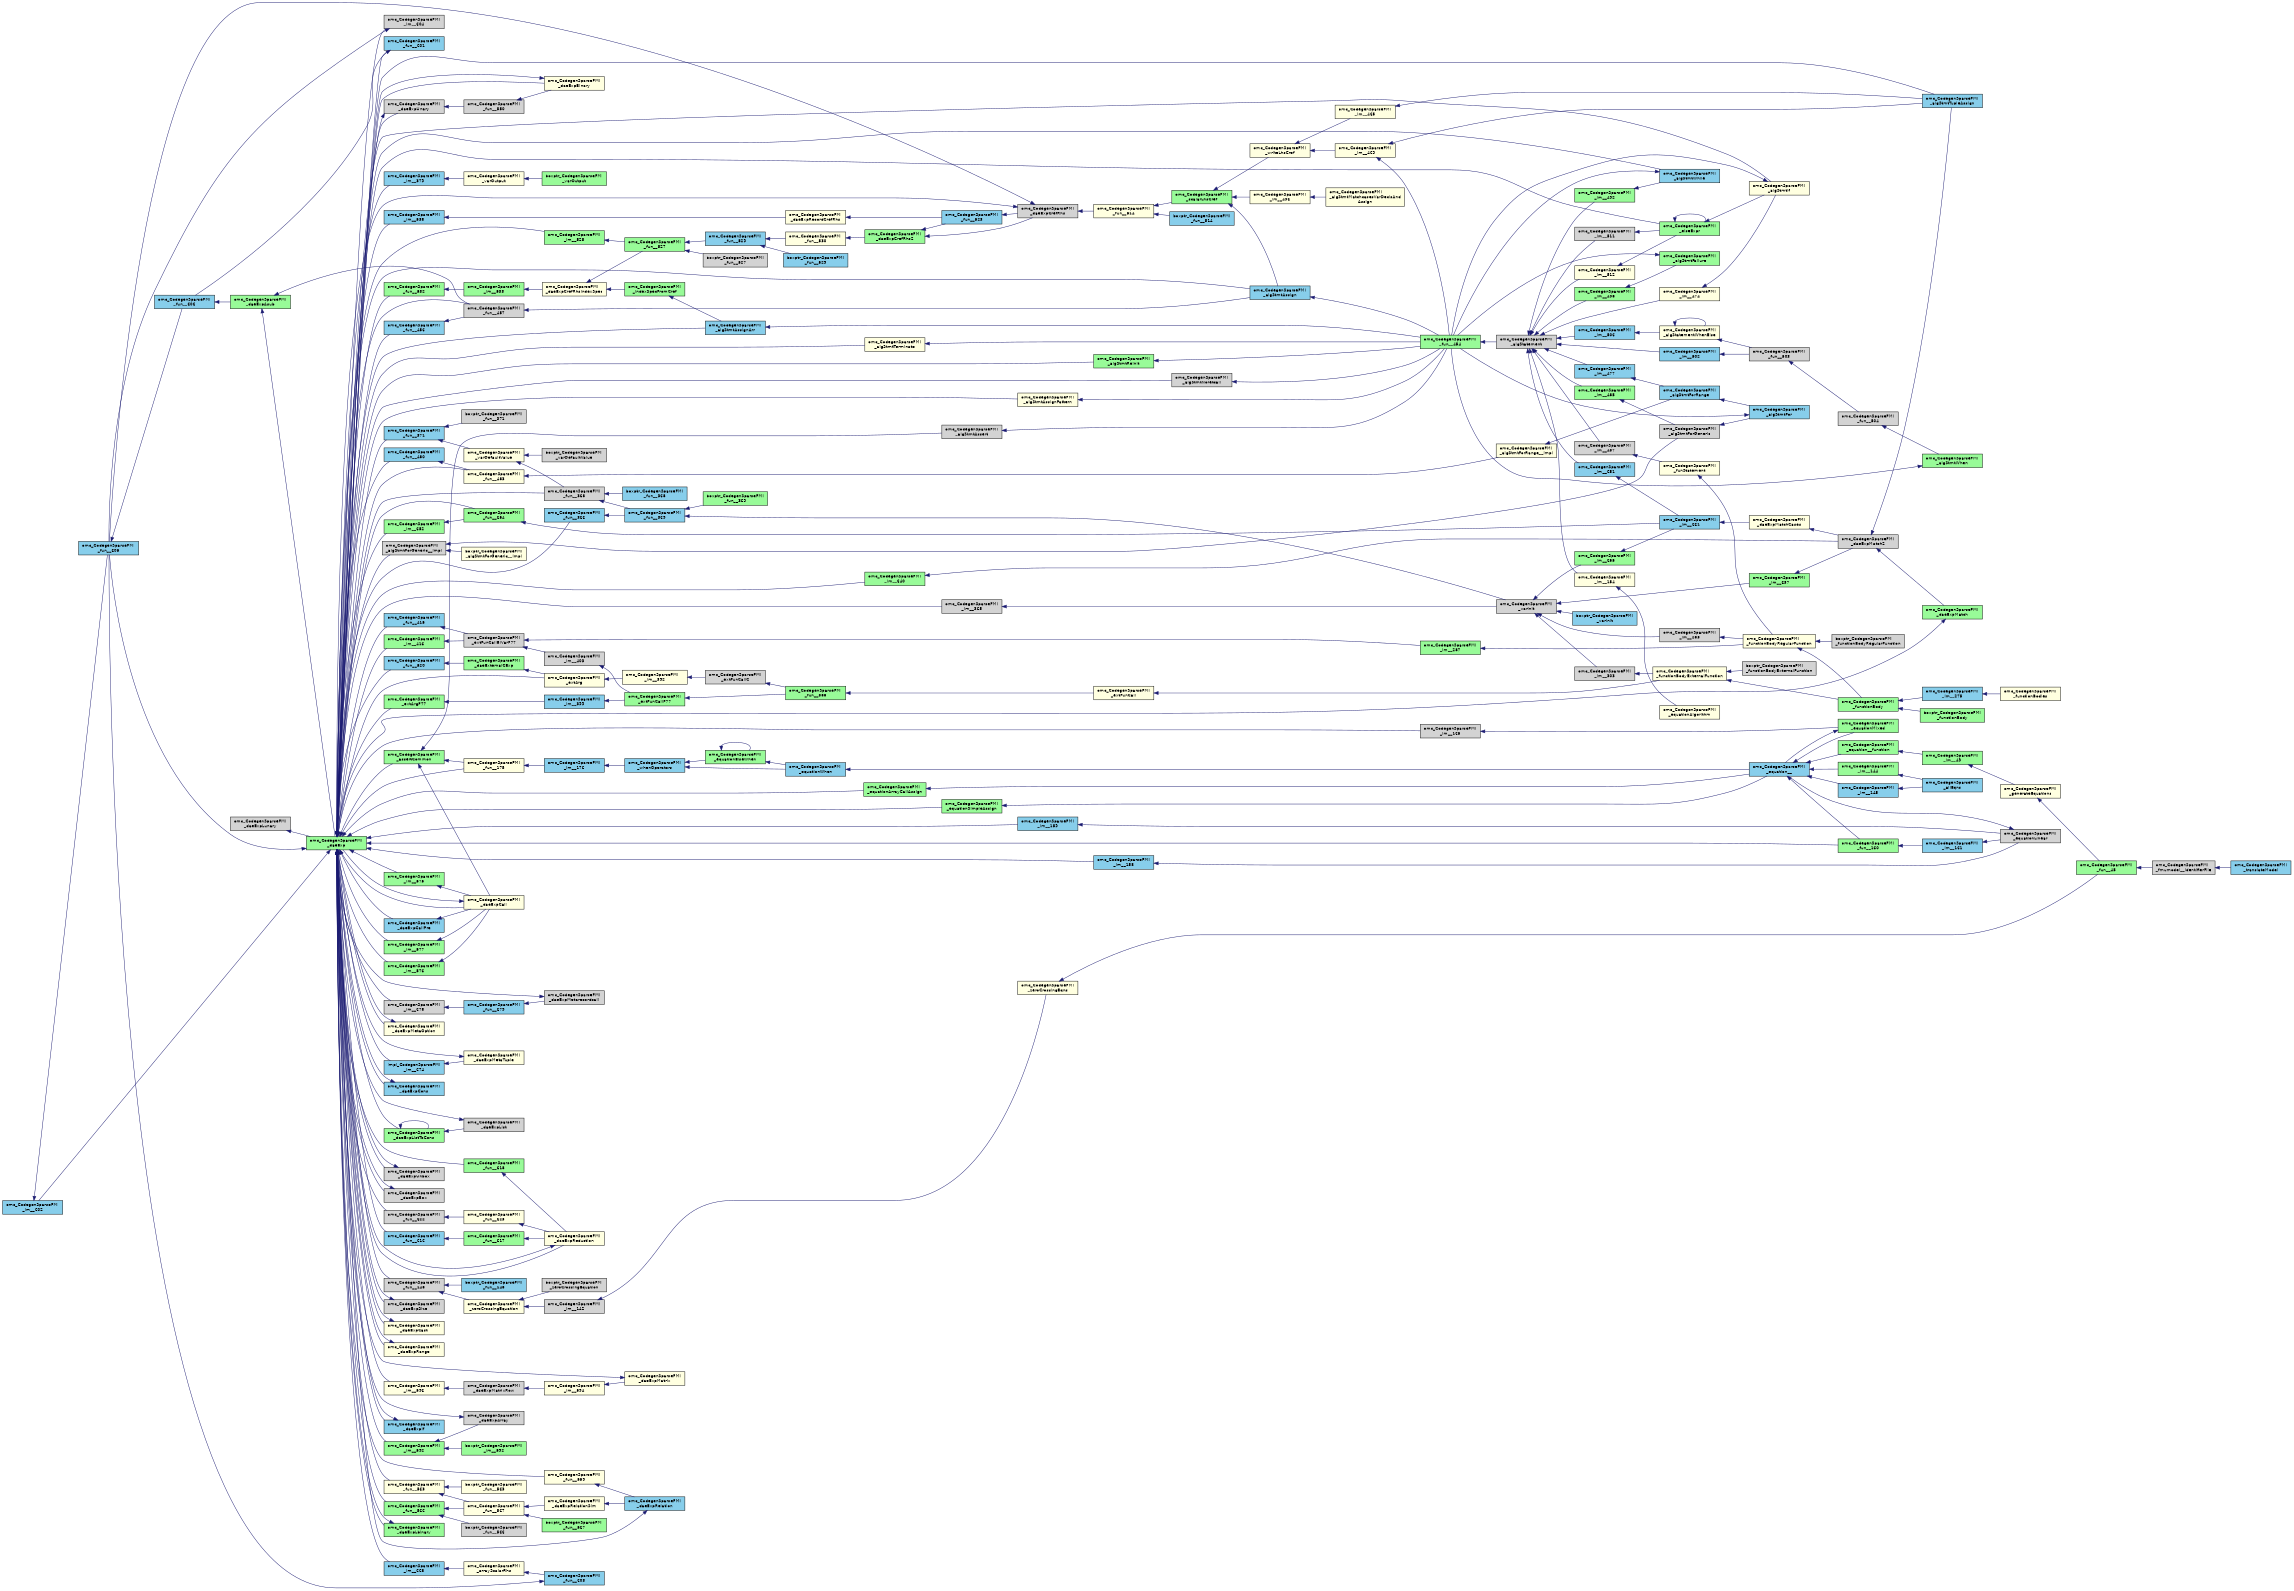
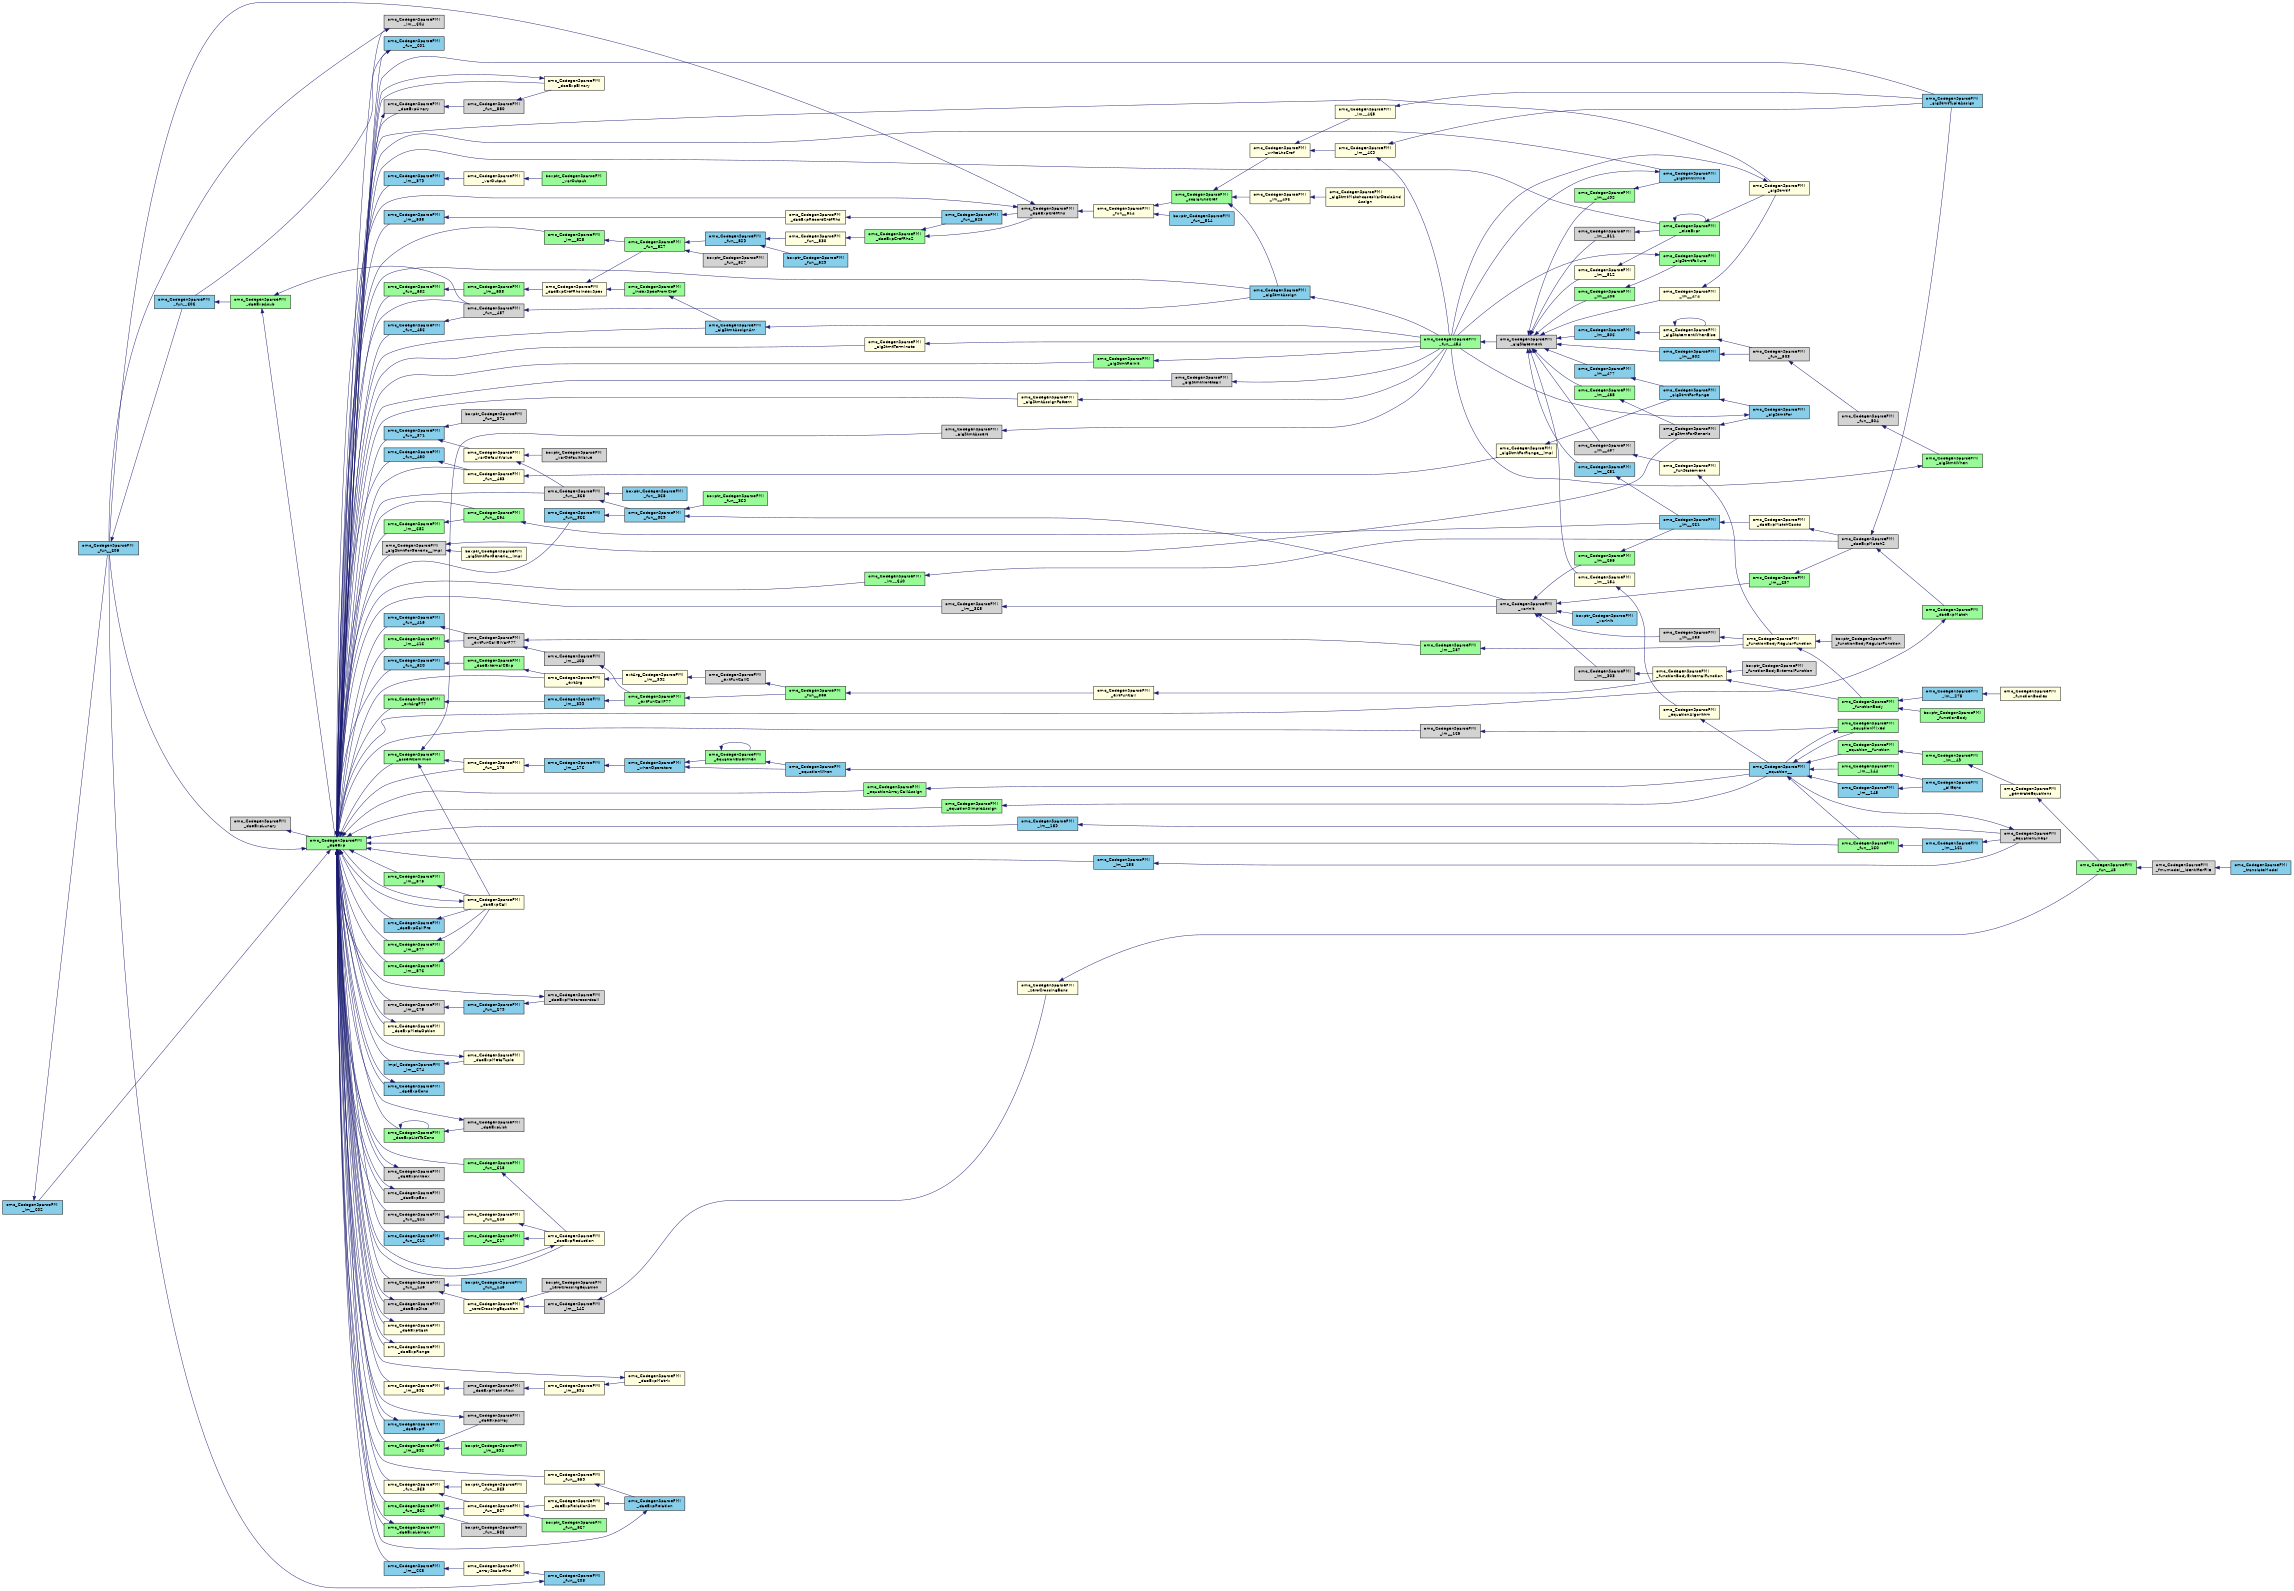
(655, 677) -> (655, 677)
none -> (1736, 742)
